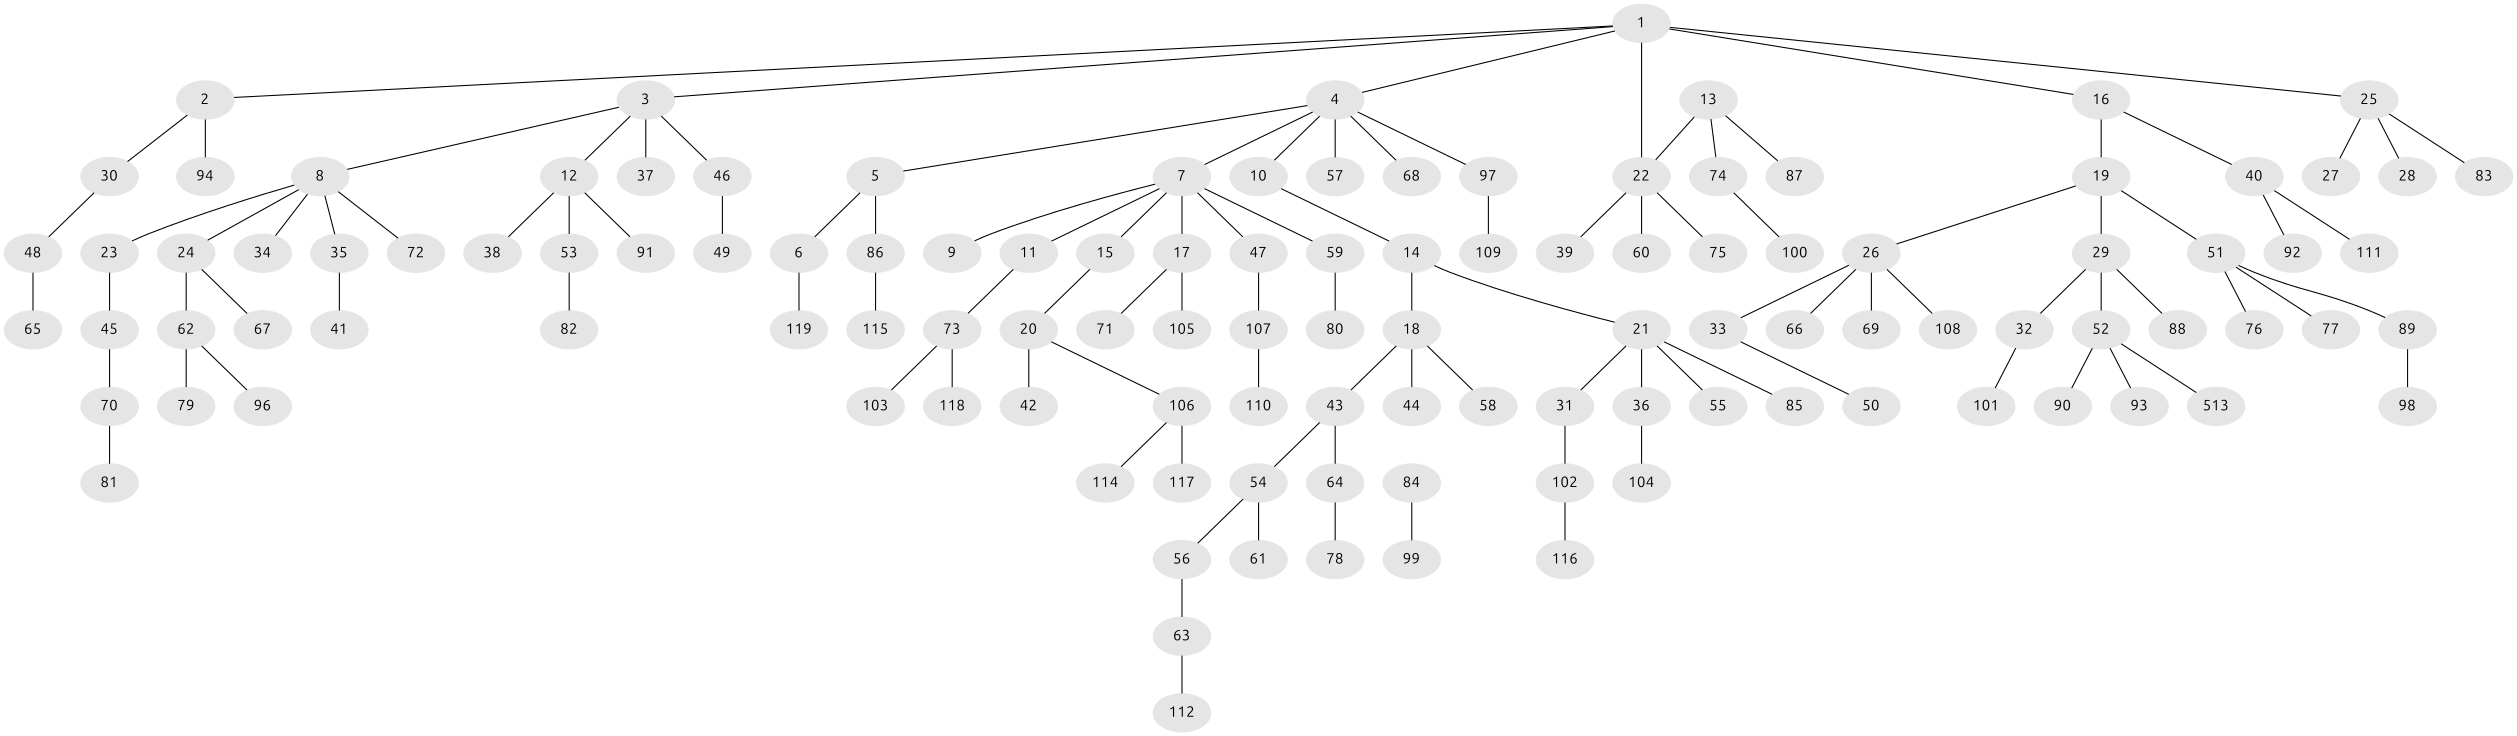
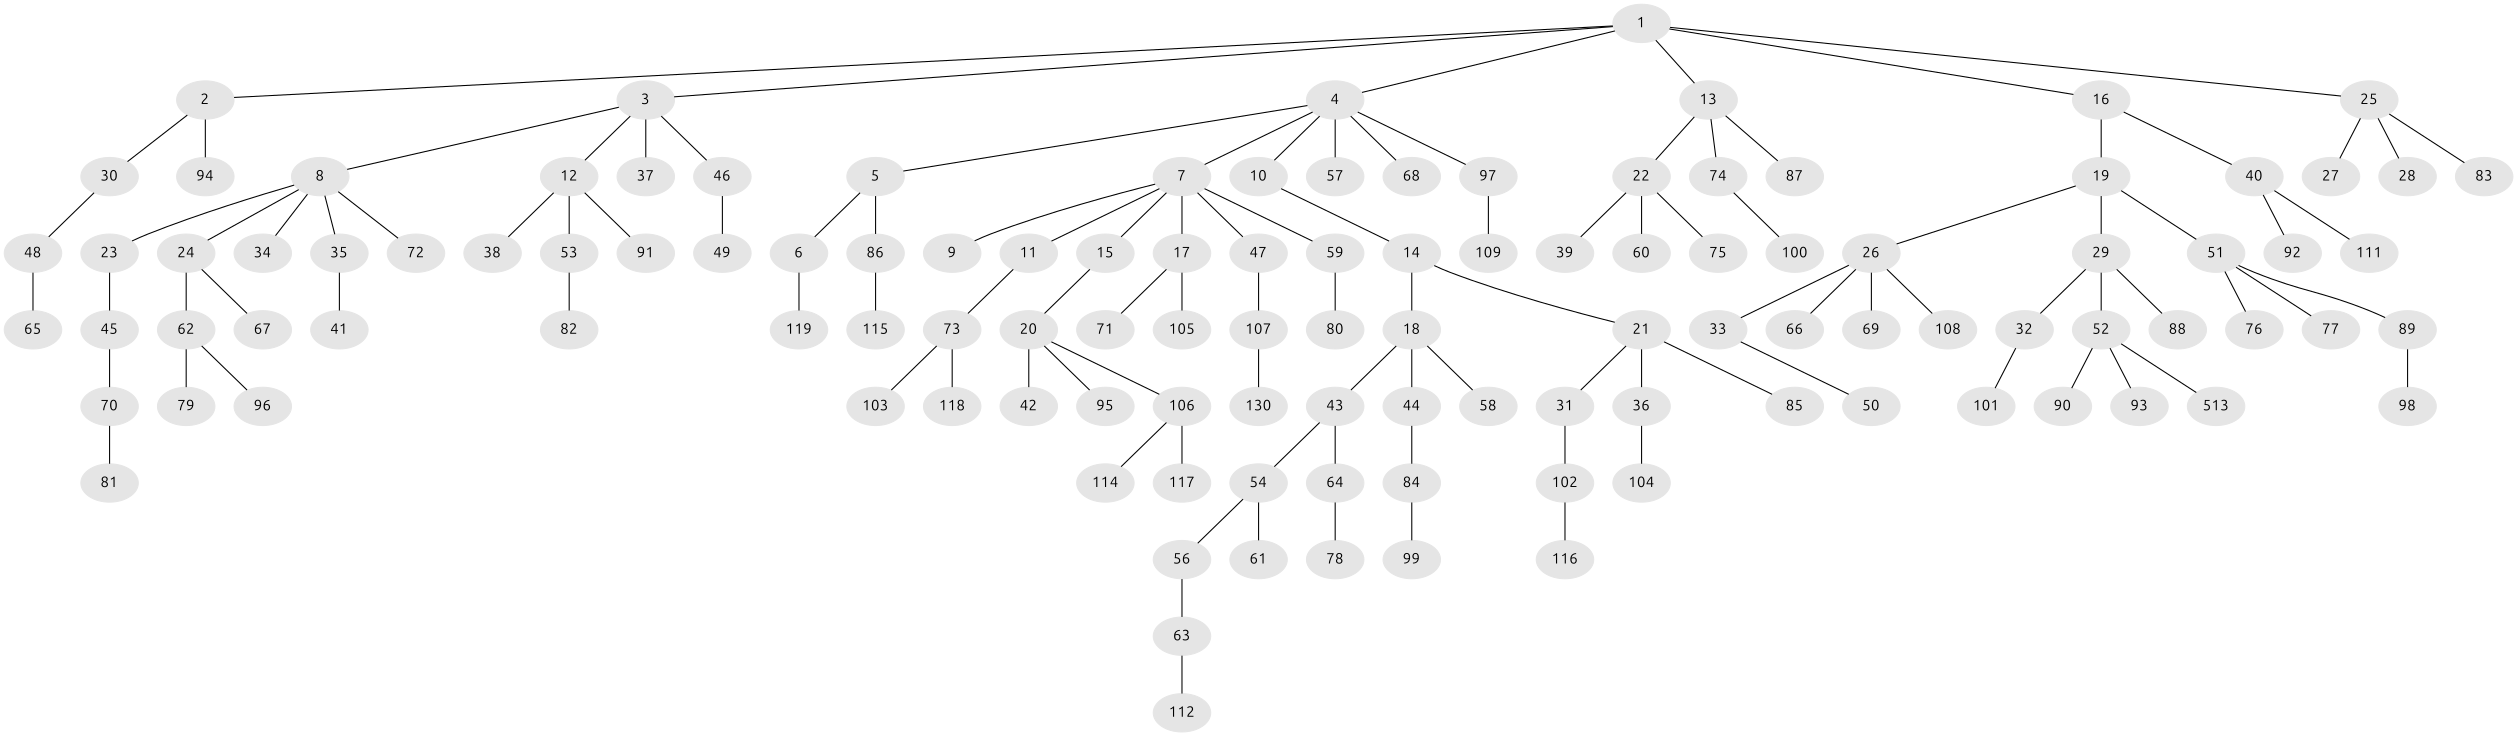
(1642, 100) -> (1675, 62)
none -> (1105, 406)
(1259, 406) -> (1259, 406)
(1718, 406) -> none
none -> (1412, 445)
